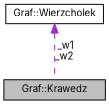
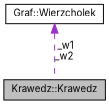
(55, 90) -> (55, 90)
